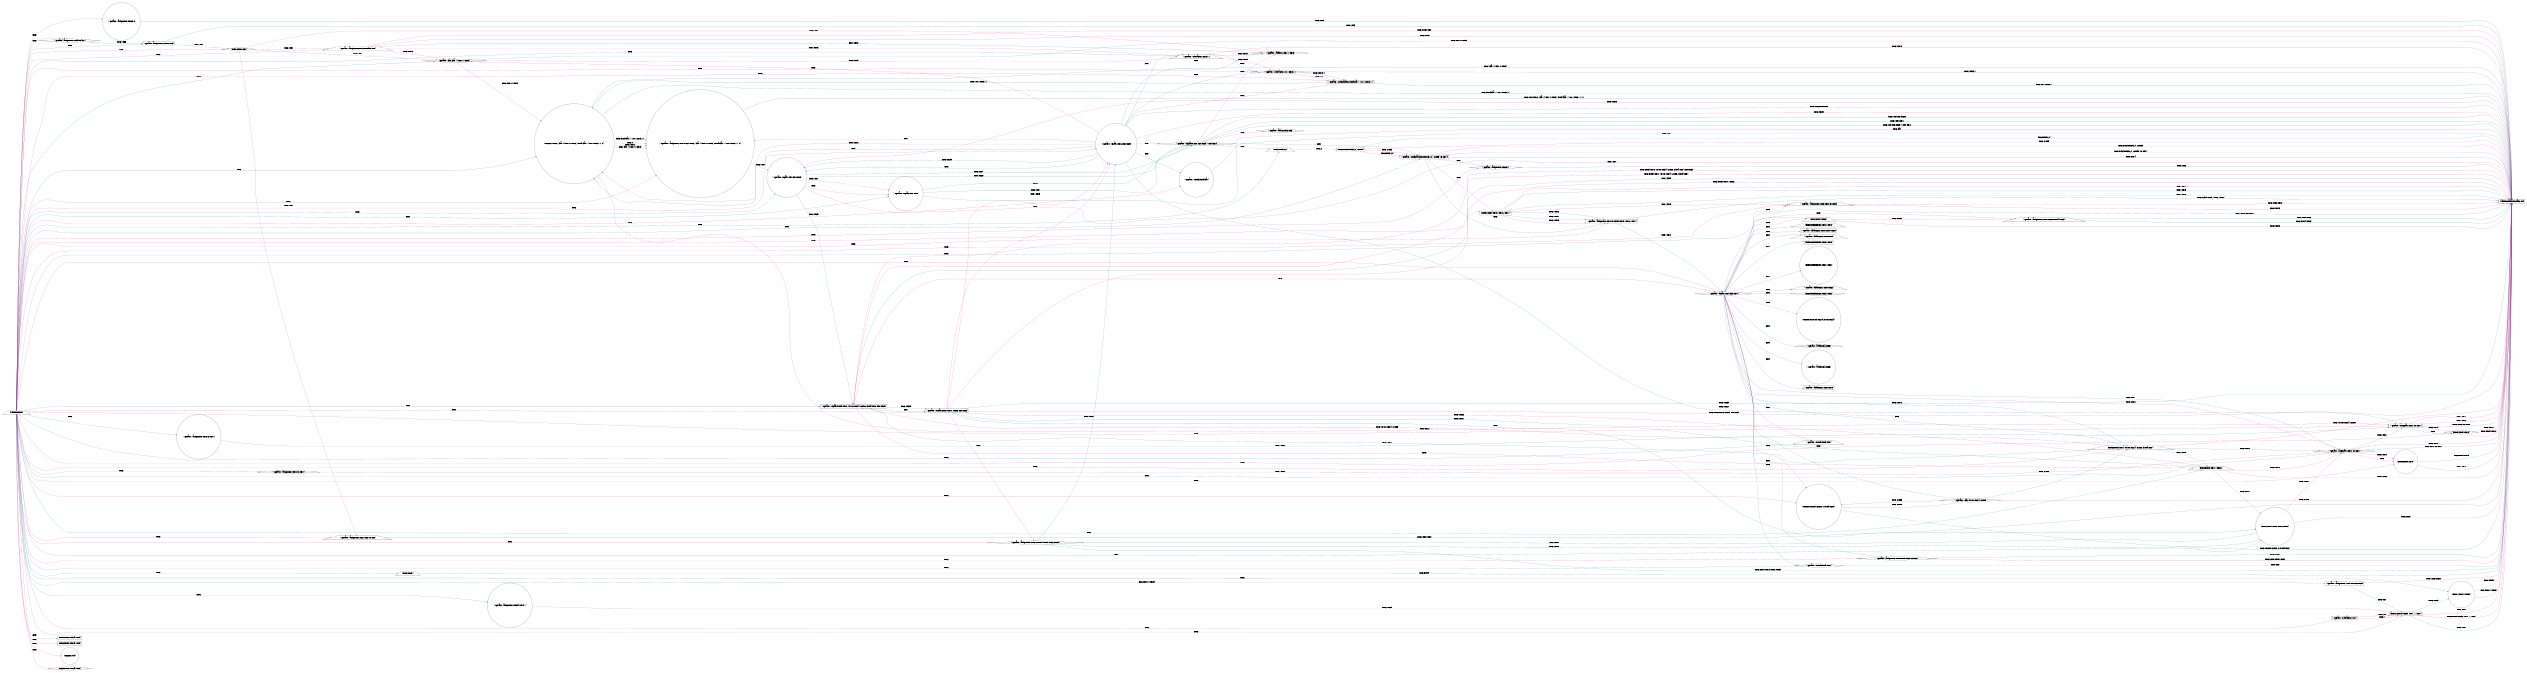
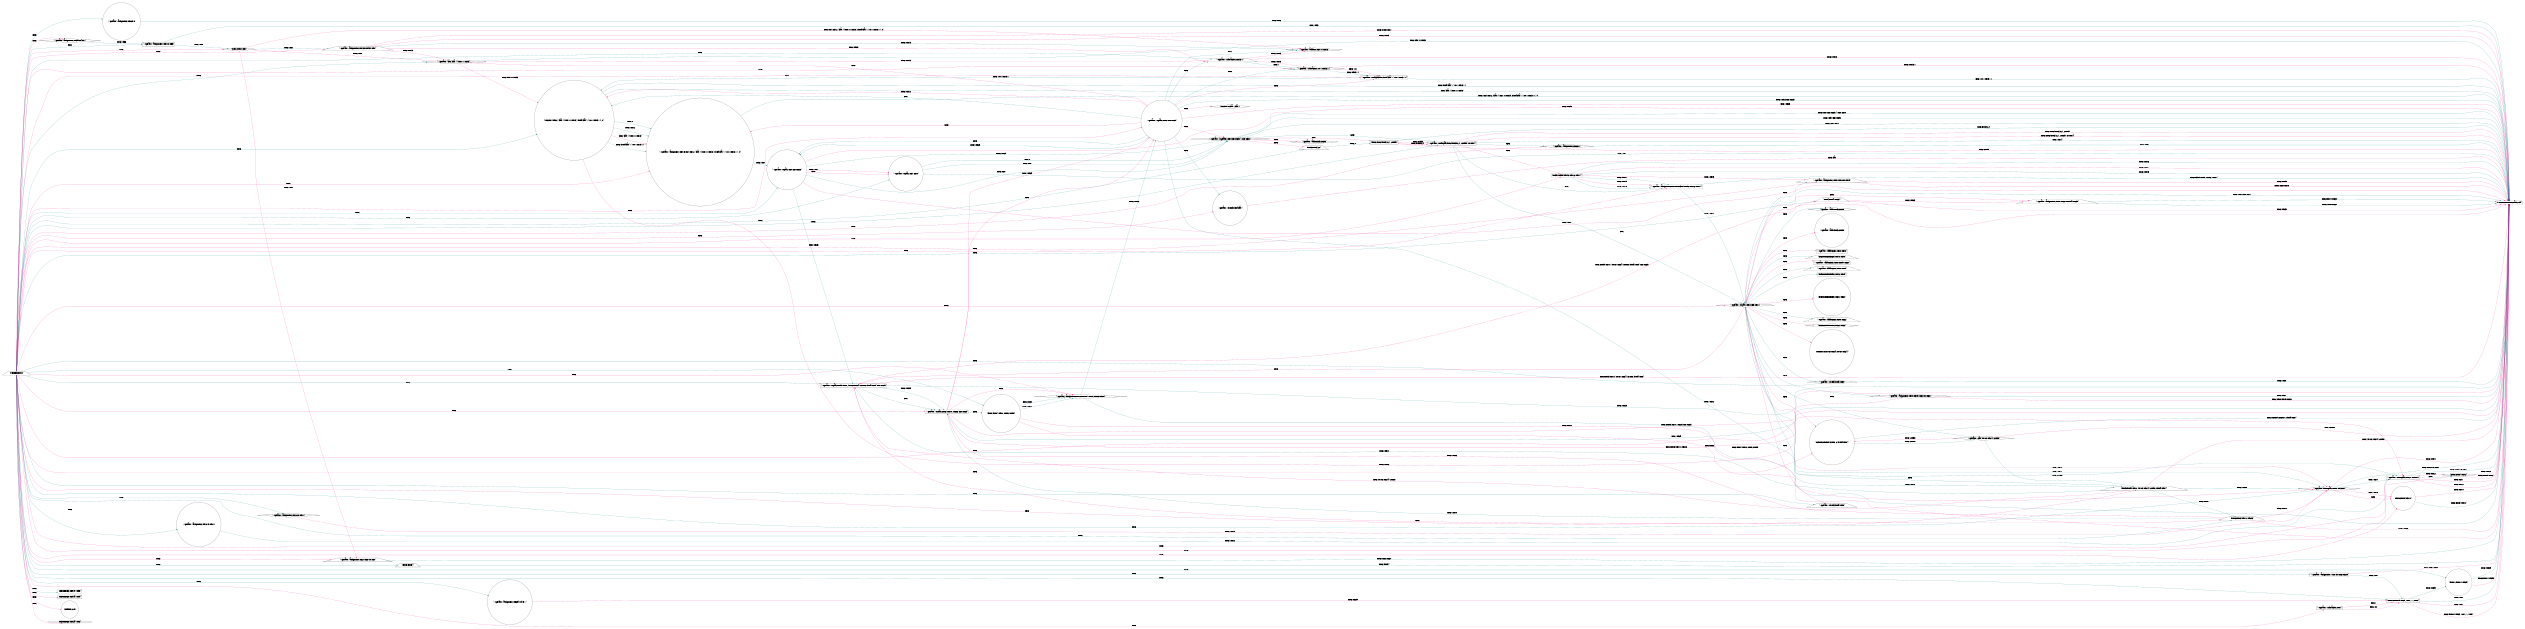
(814, 30) -> (854, 30)
(1232, 93) -> (1312, 138)
none -> (1230, 107)
none -> (1589, 229)
(2236, 491) -> none
(1147, 582) -> (1134, 573)
